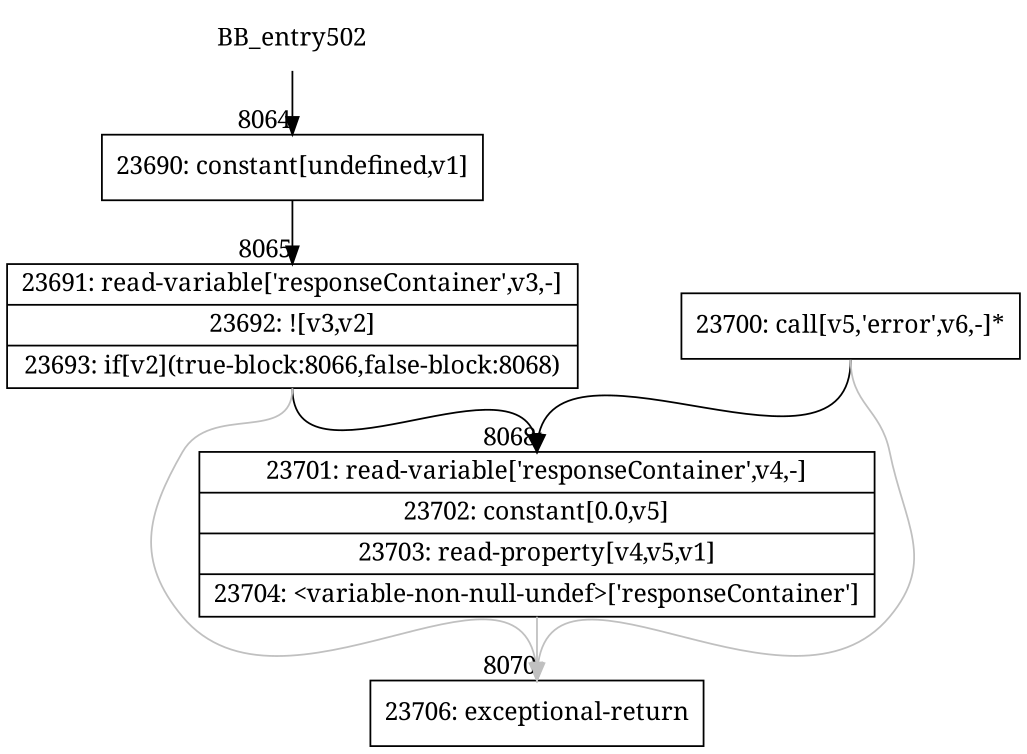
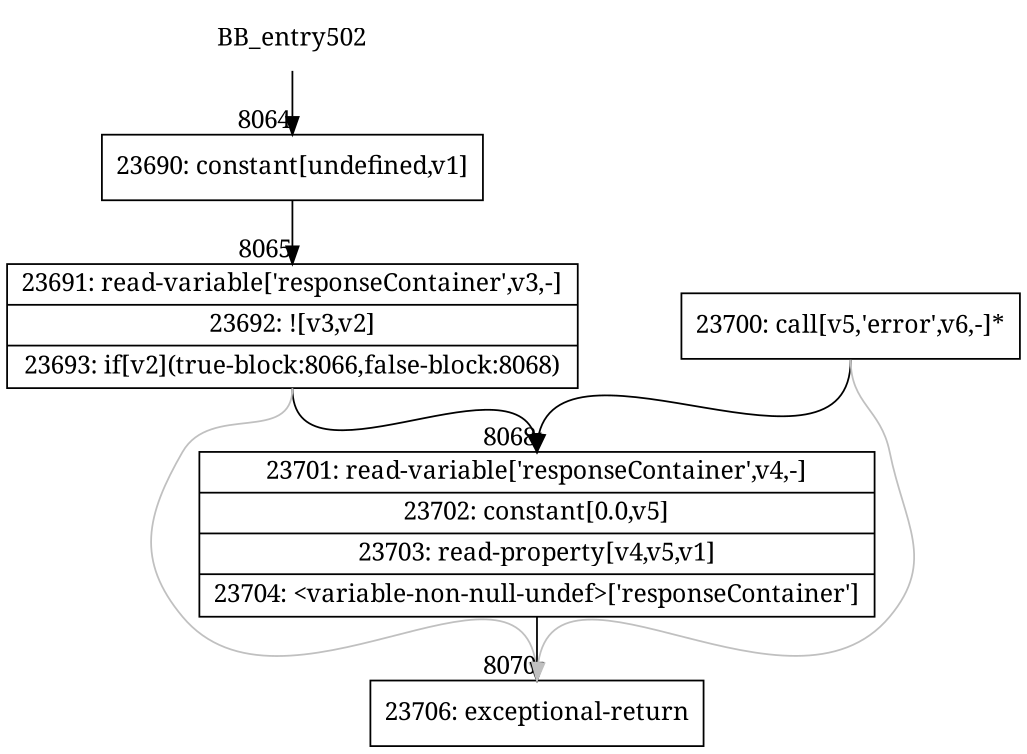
(537, 640) -> (537, 640)
